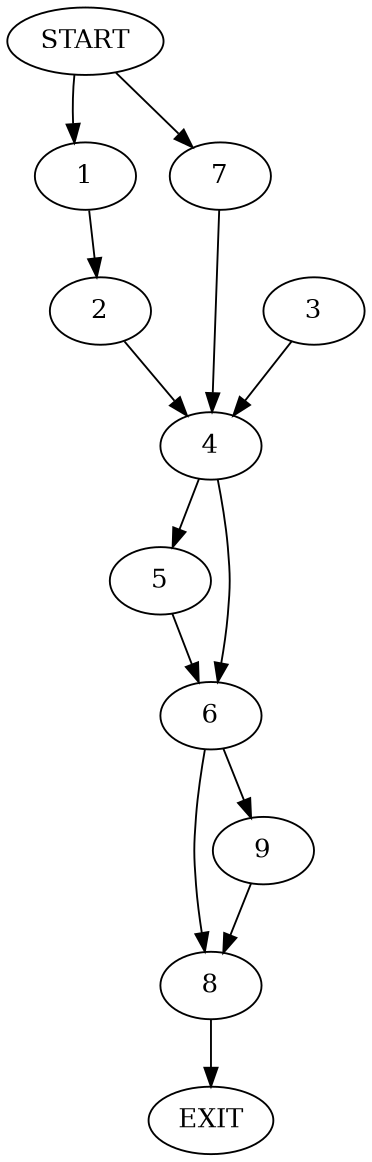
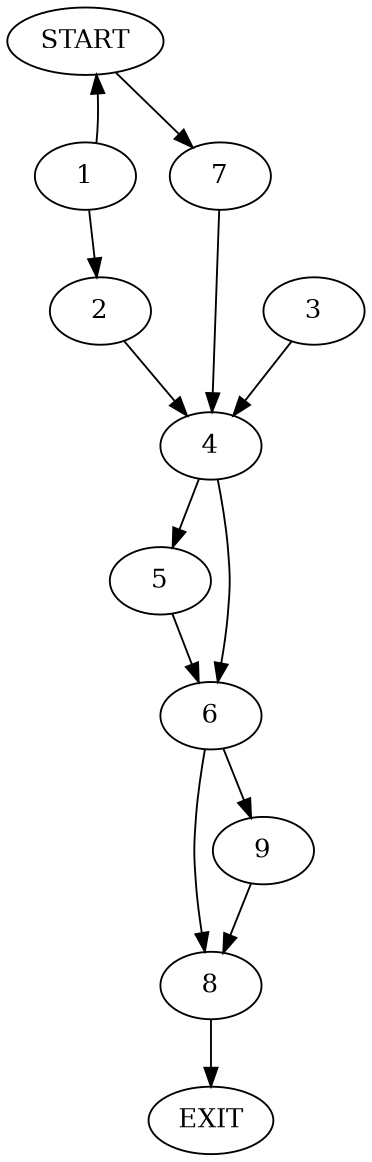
(73, 99) -> (98, 118)
